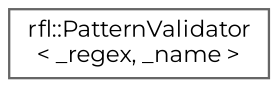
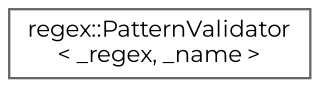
(139, 44) -> (160, 44)
